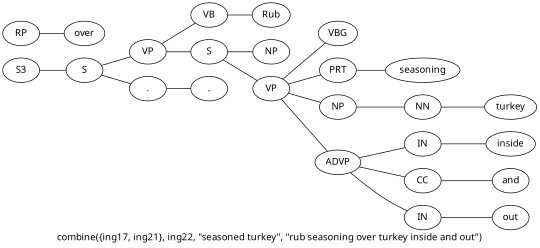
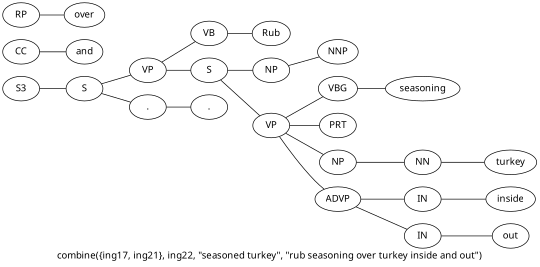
none -> (338, 52)
(371, 70) -> (371, 89)
(382, 172) -> none
